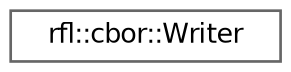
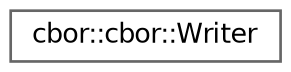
(146, 36) -> (146, 36)
